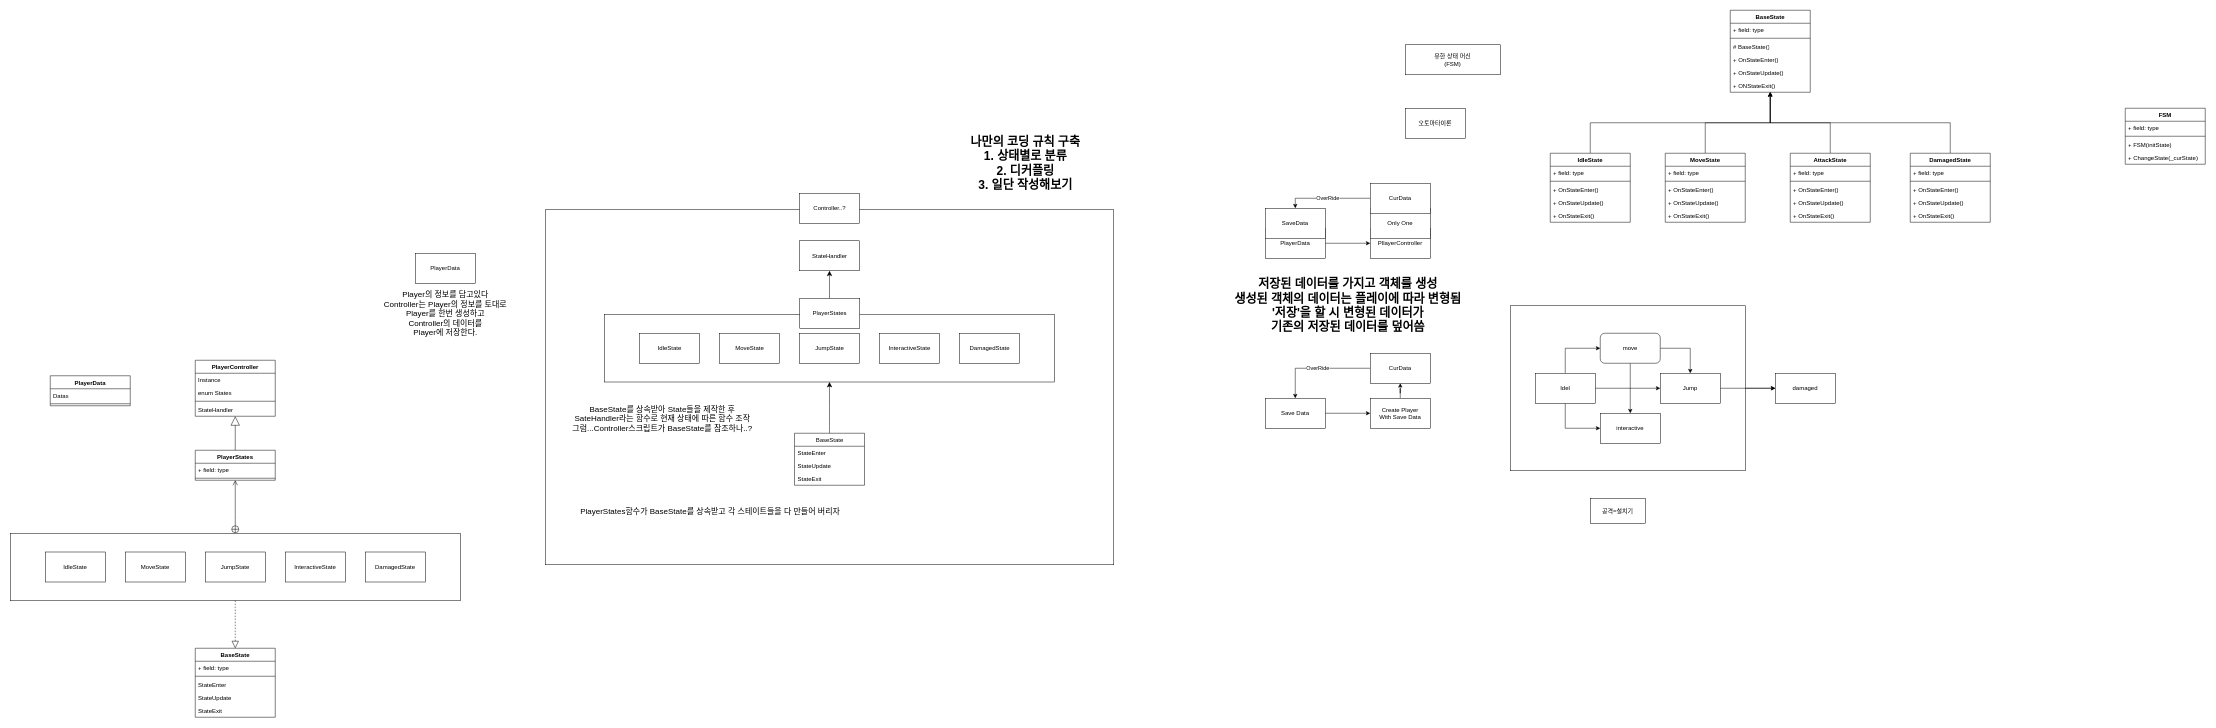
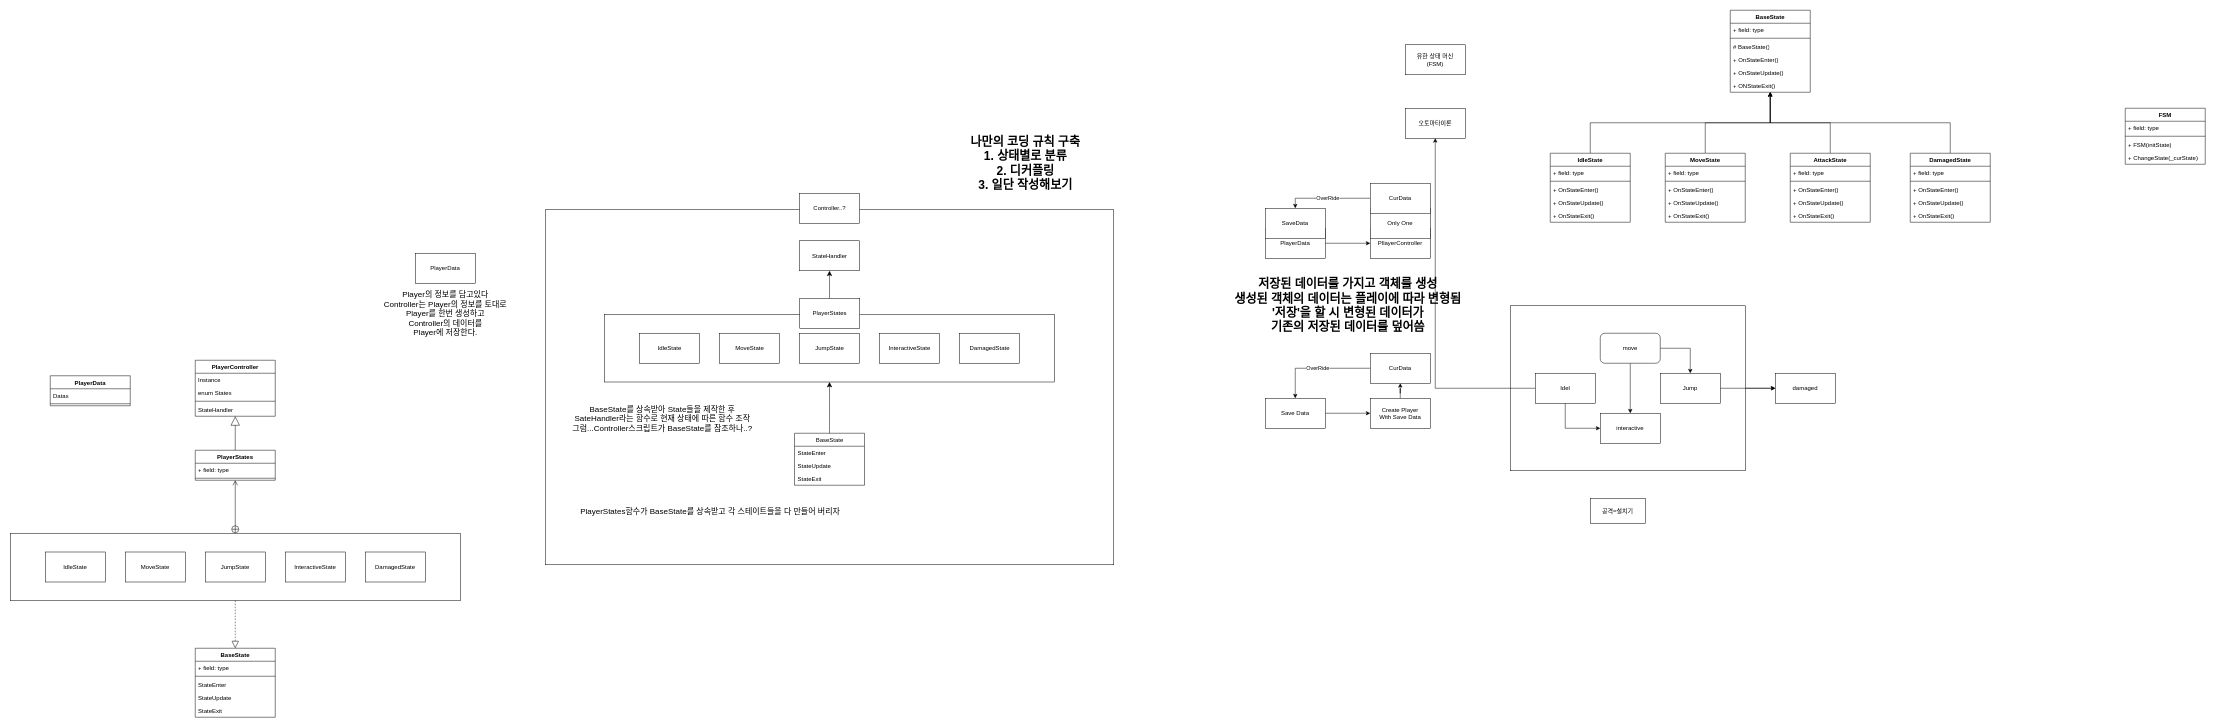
(1453, 60) -> (1435, 60)
(1595, 348) -> none
(1655, 388) -> (1435, 142)
